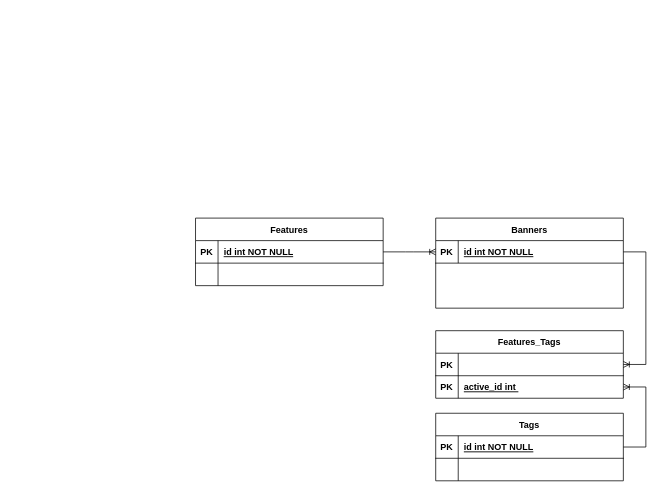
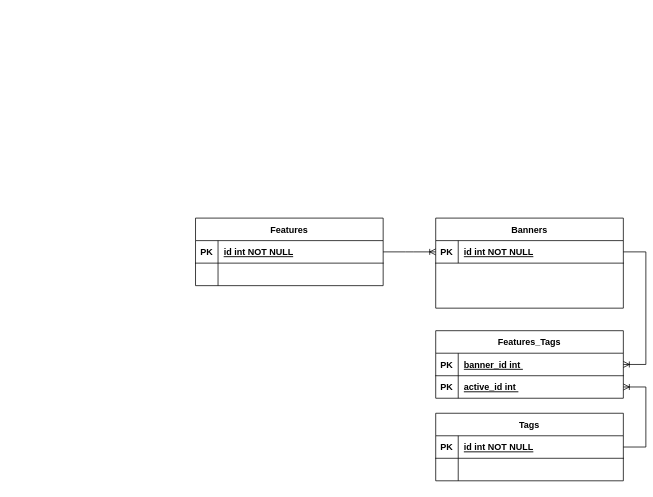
none -> (540, 364)
